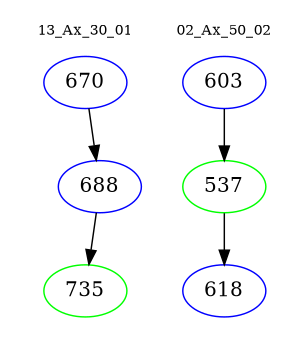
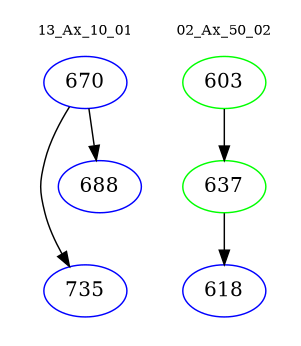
(85, 31) -> (85, 31)
(224, 82) -> (224, 82)
(224, 187) -> (224, 187)
(94, 231) -> (41, 179)
(85, 291) -> (85, 291)
